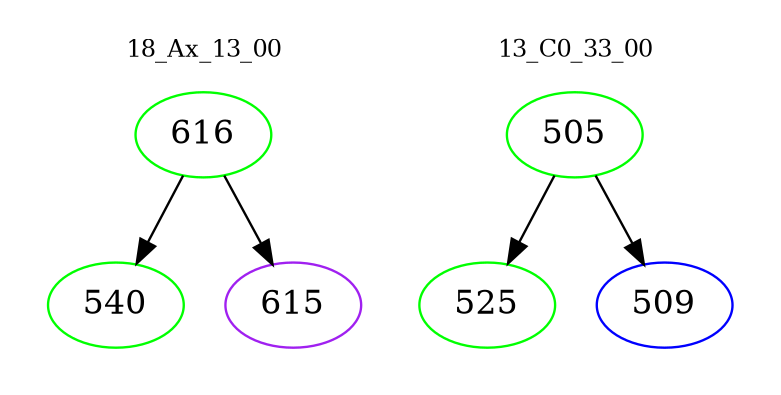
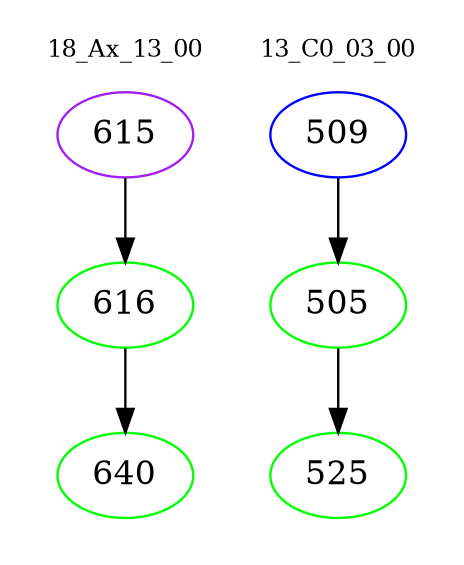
(576, 51) -> (338, 51)
(243, 209) -> (125, 208)
(614, 209) -> (338, 208)
(116, 305) -> (125, 475)
